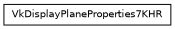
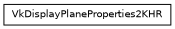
(87, 15) -> (87, 15)
